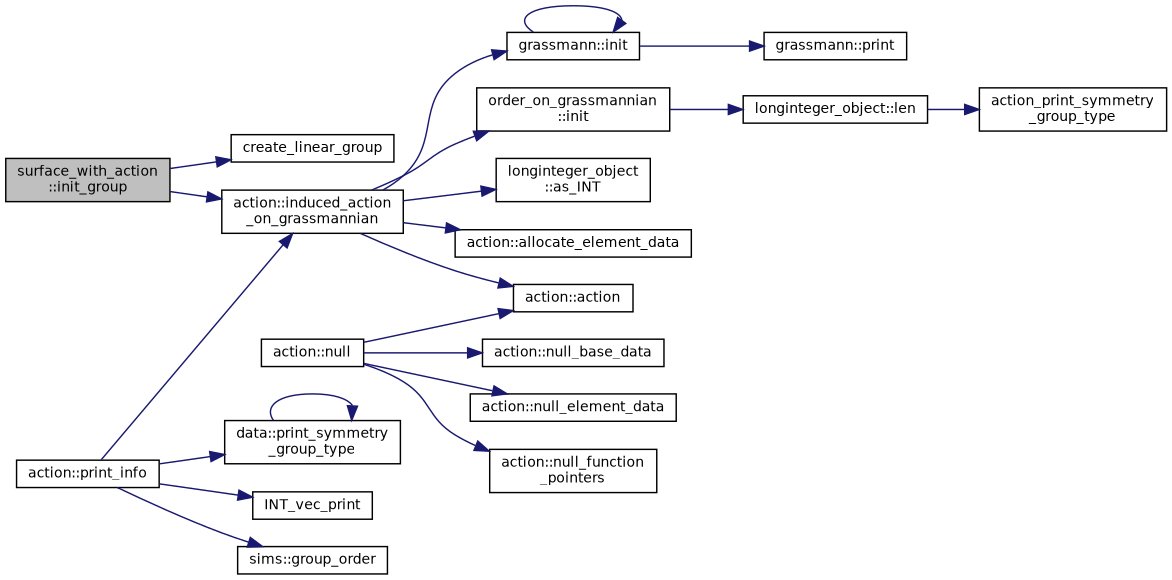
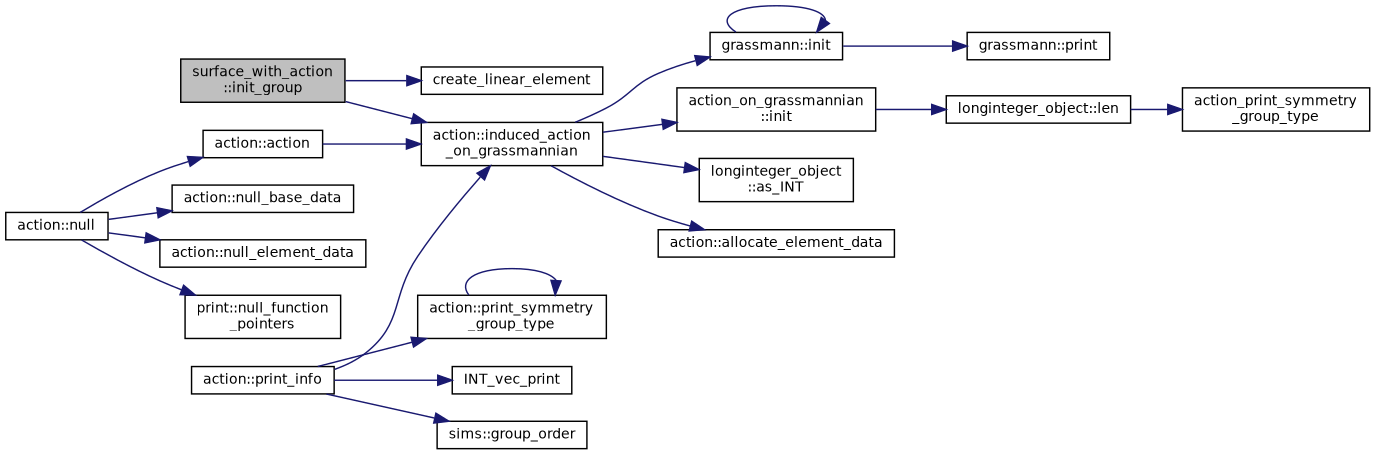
(573, 109) -> (776, 109)
(313, 148) -> (512, 81)
(428, 261) -> (364, 144)
(313, 442) -> (512, 317)
(573, 471) -> (263, 317)
